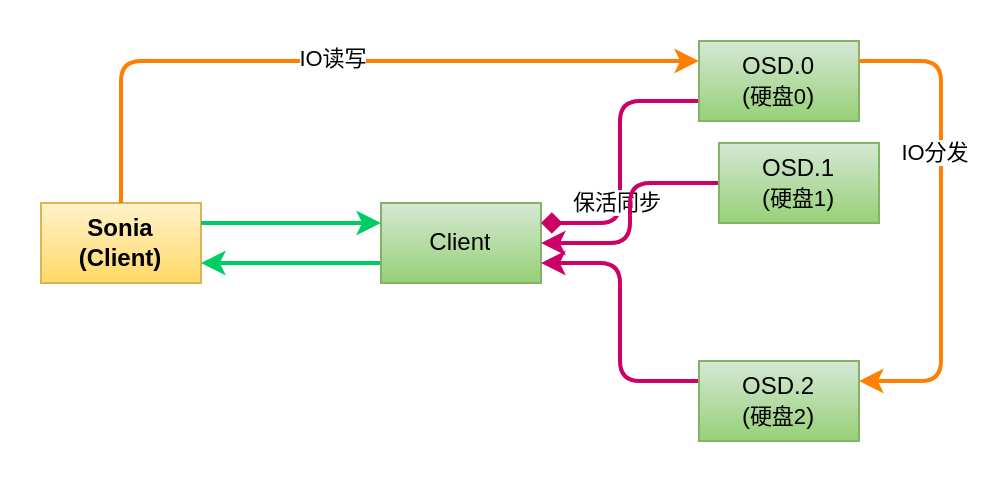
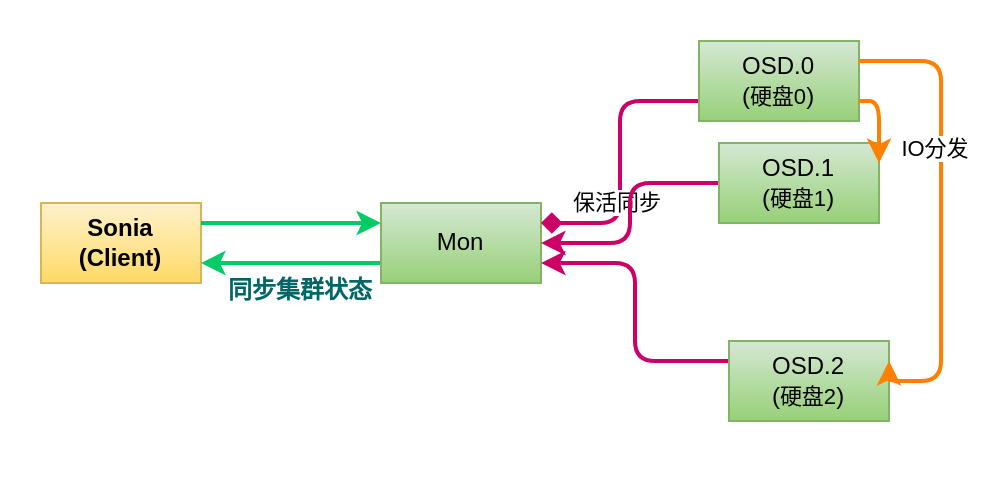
(337, 61) -> none
none -> (879, 118)
(461, 243) -> (461, 243)
none -> (301, 291)
(779, 401) -> (809, 381)
